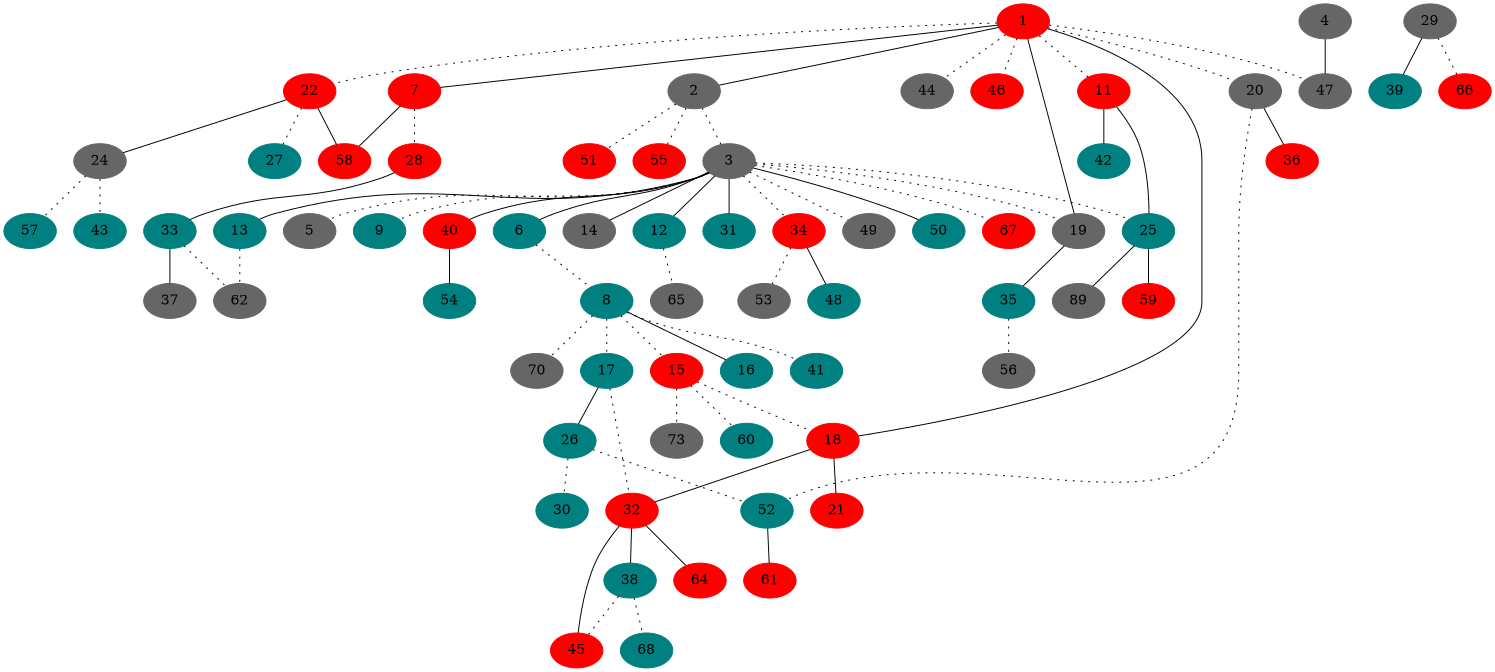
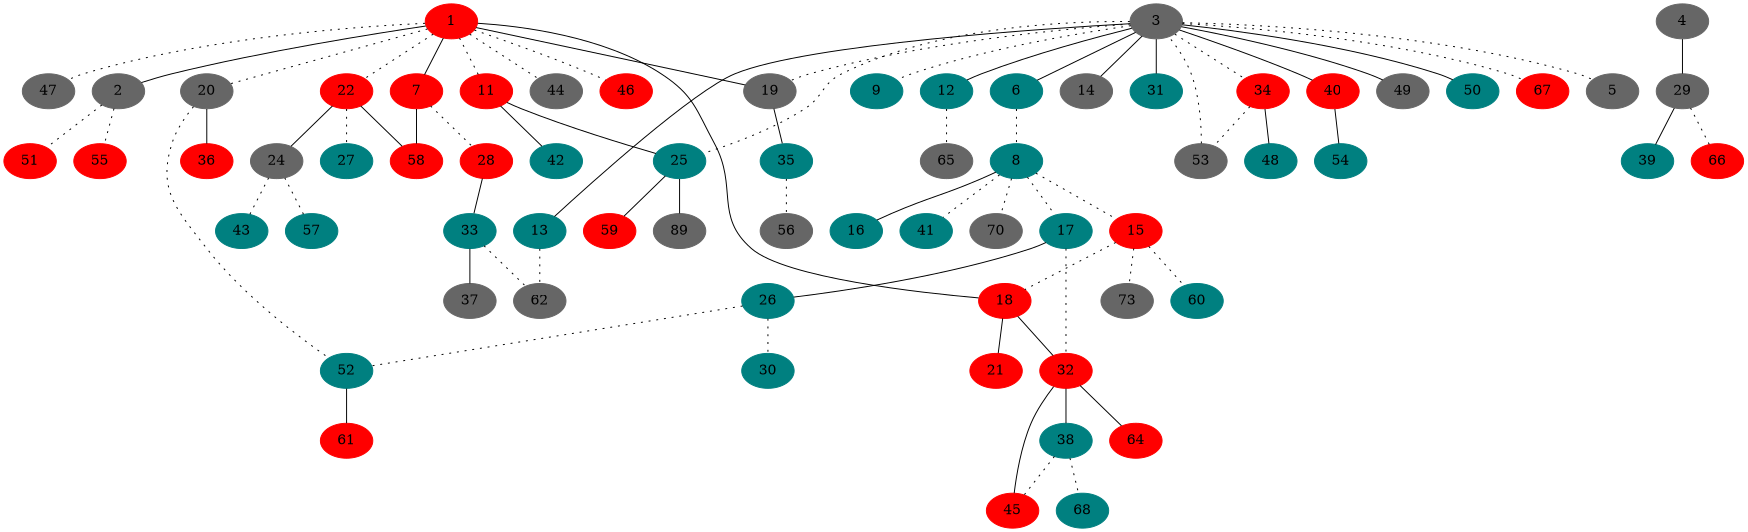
(1325, 56) -> (1682, 56)
(712, 126) -> (1195, 87)
(799, 196) -> (1283, 49)
